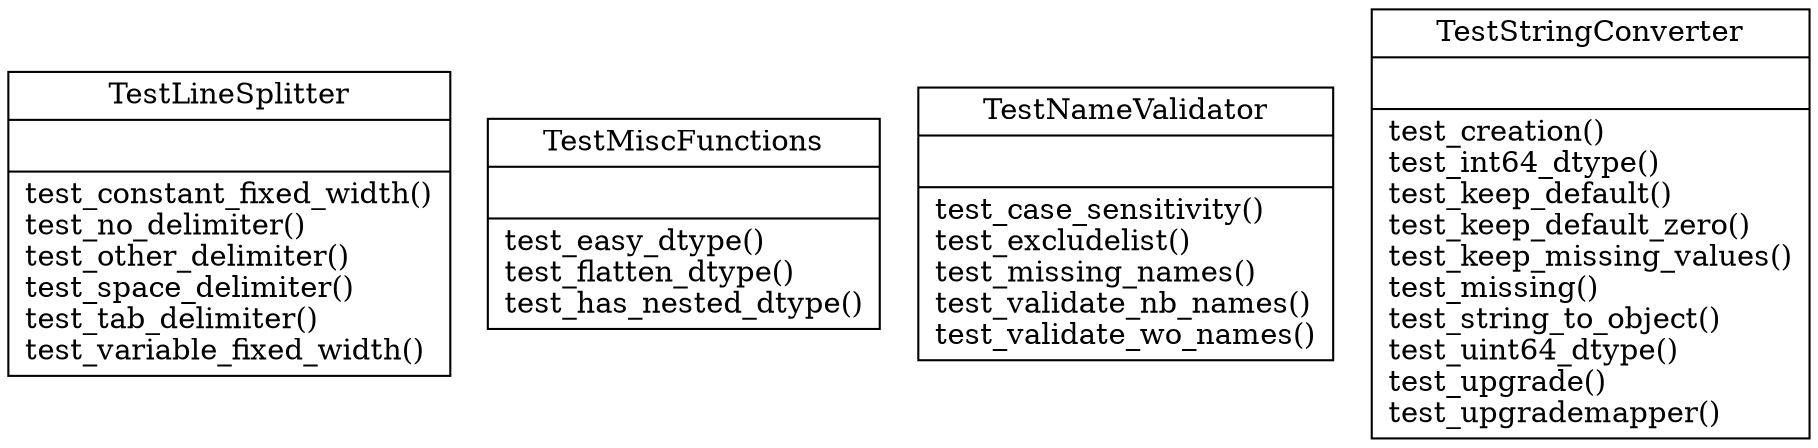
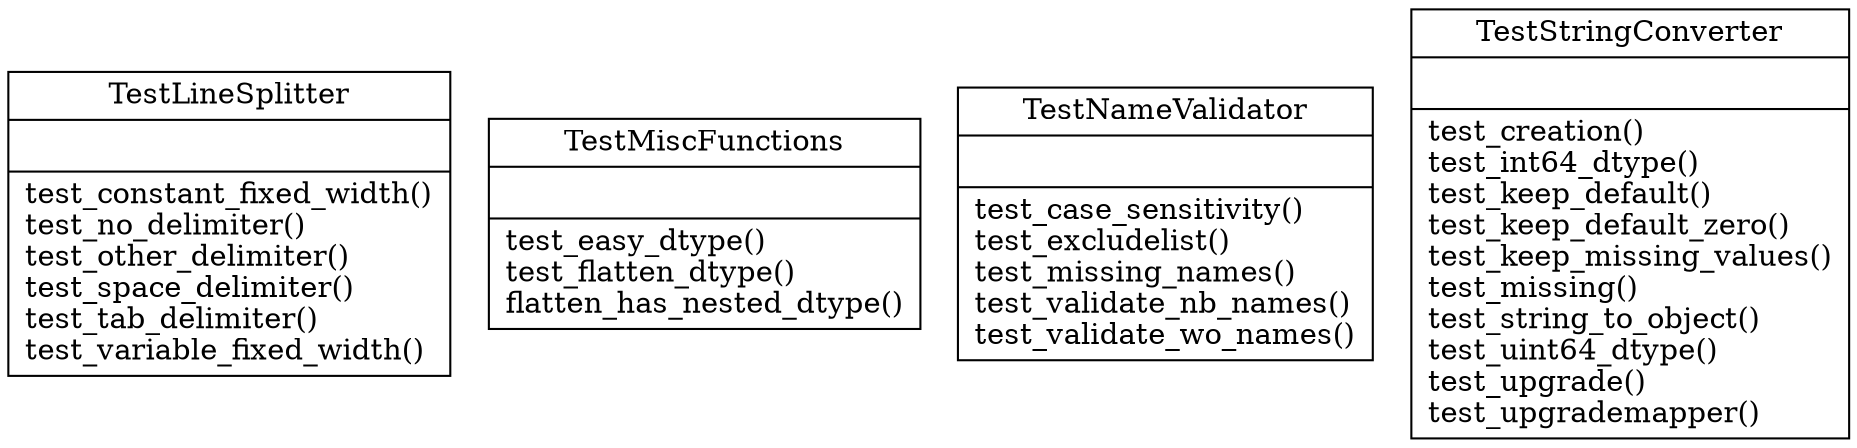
(684, 304) -> (705, 304)
